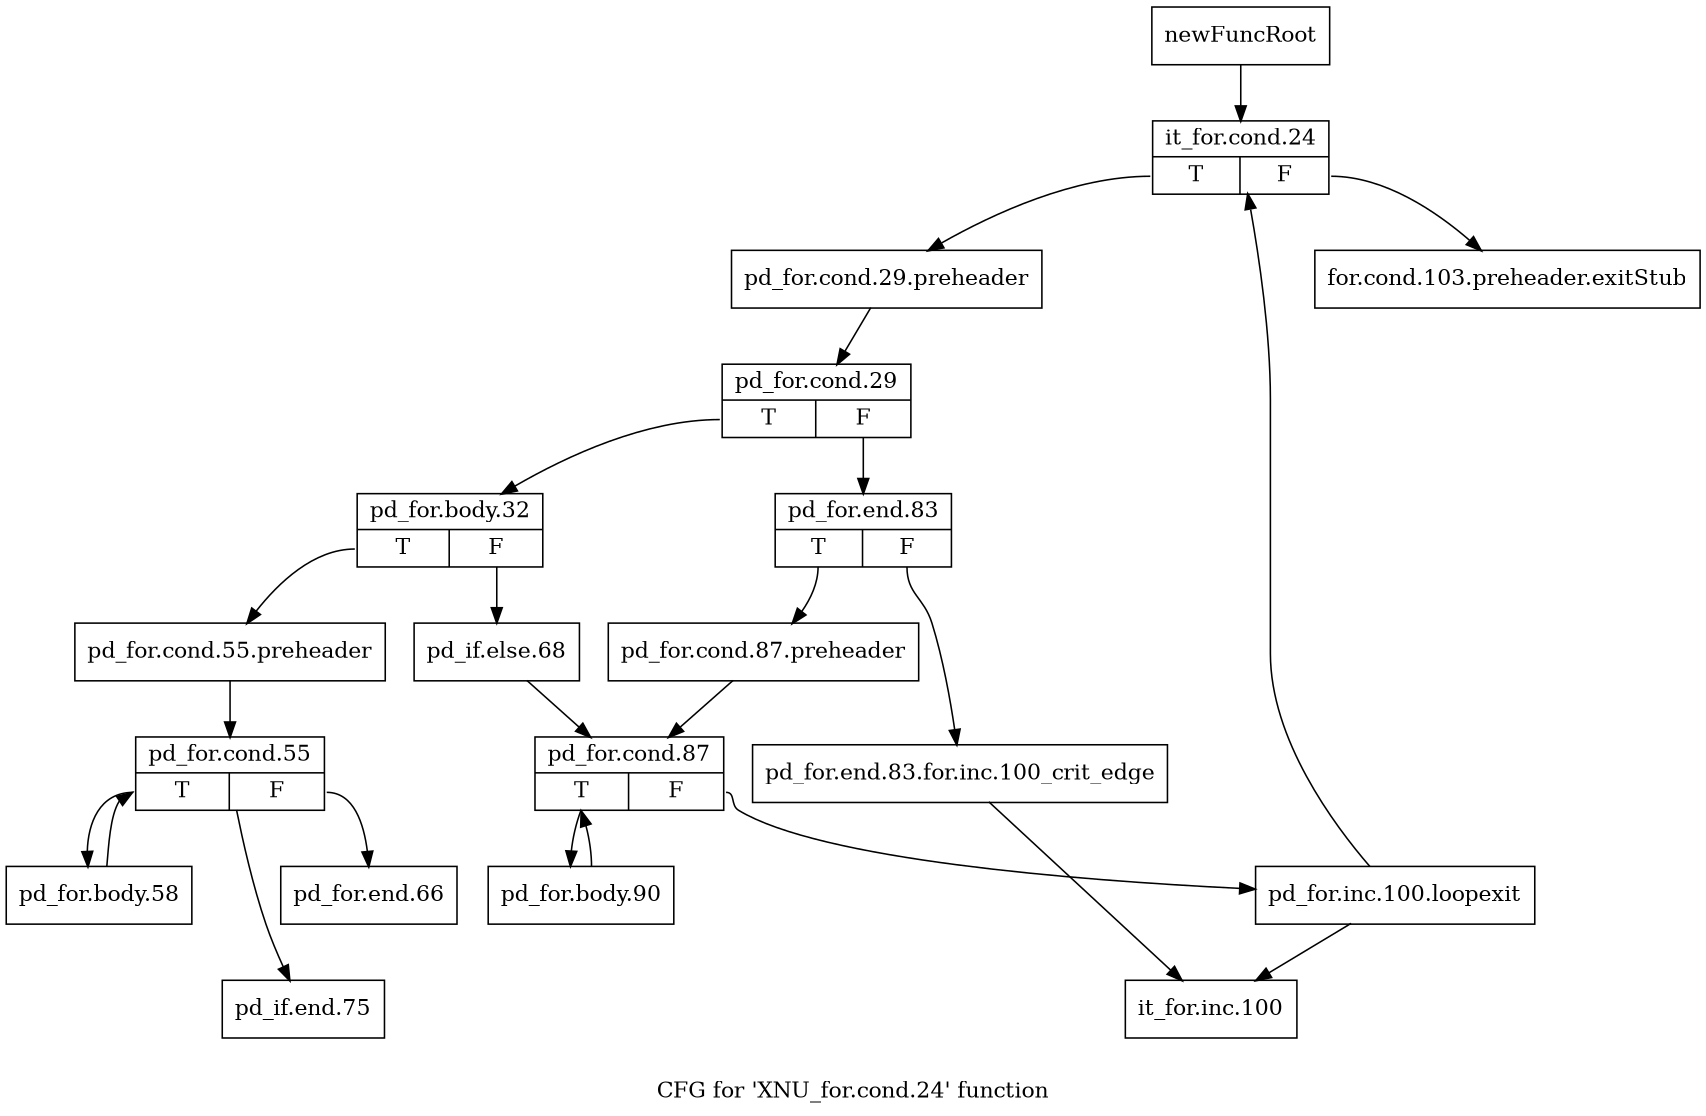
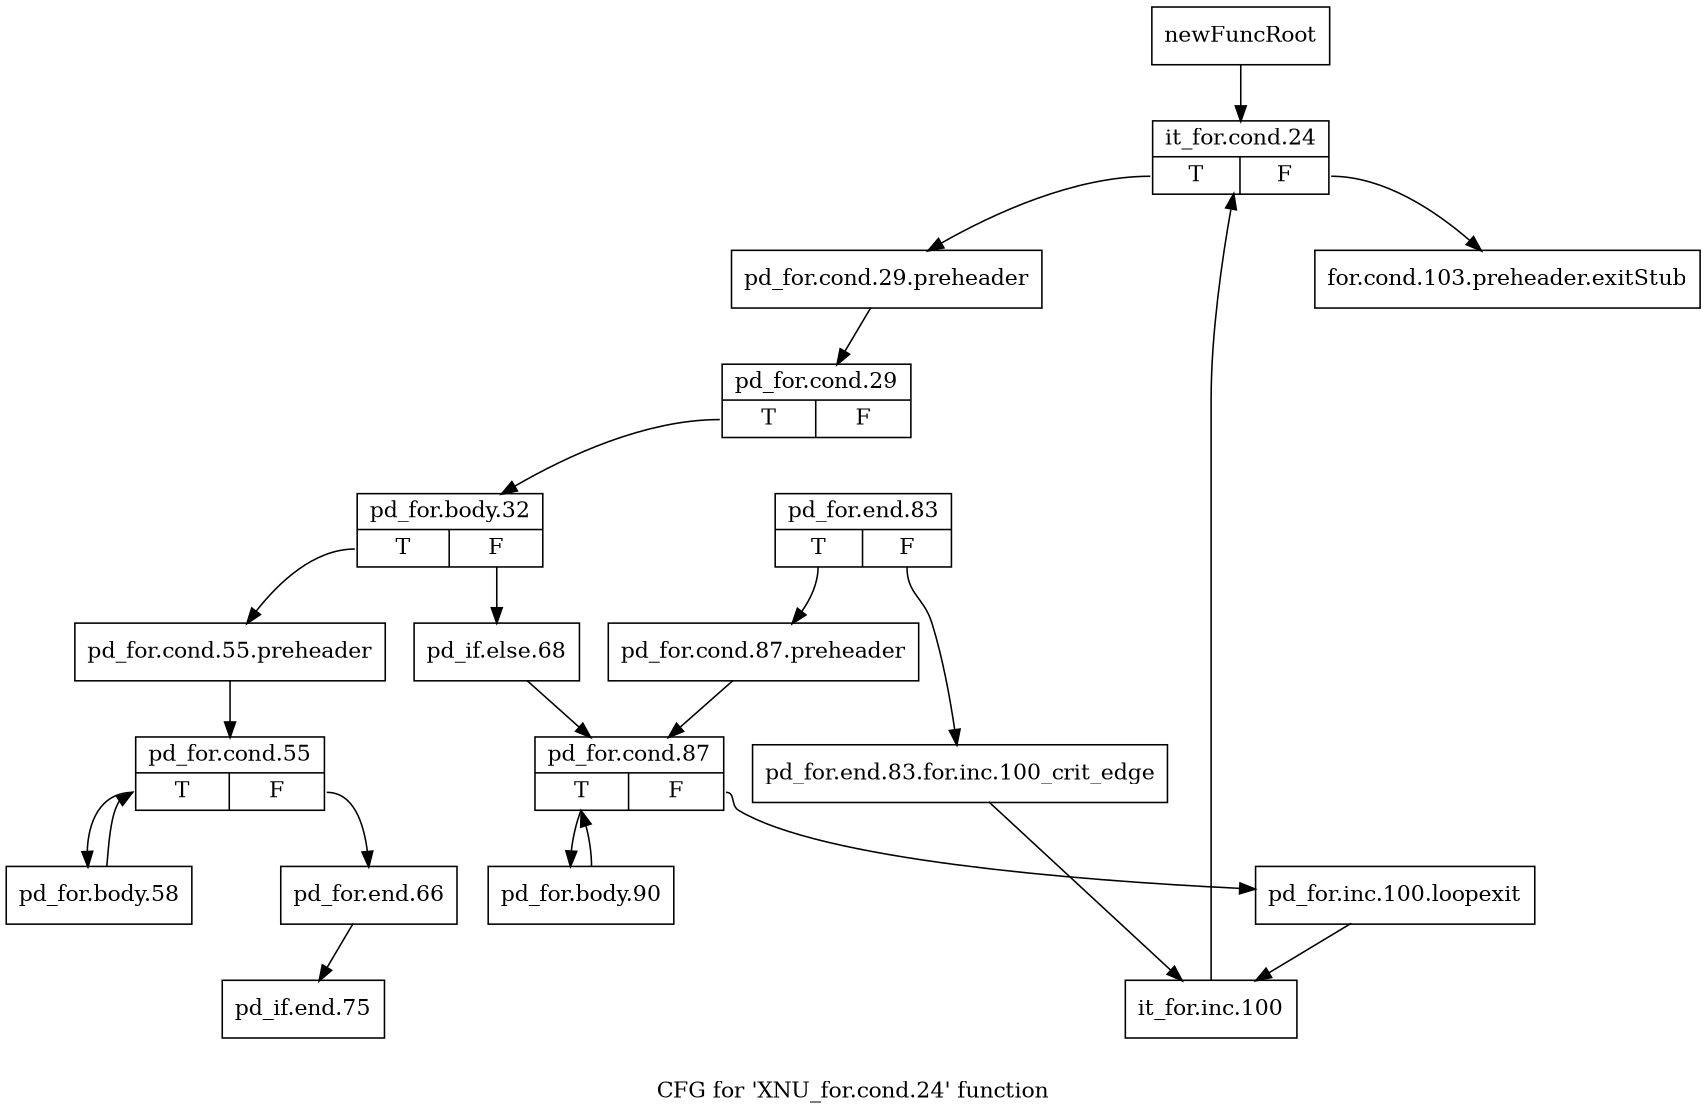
(863, 458) -> none
(1270, 551) -> (1211, 594)
(255, 890) -> (340, 945)
